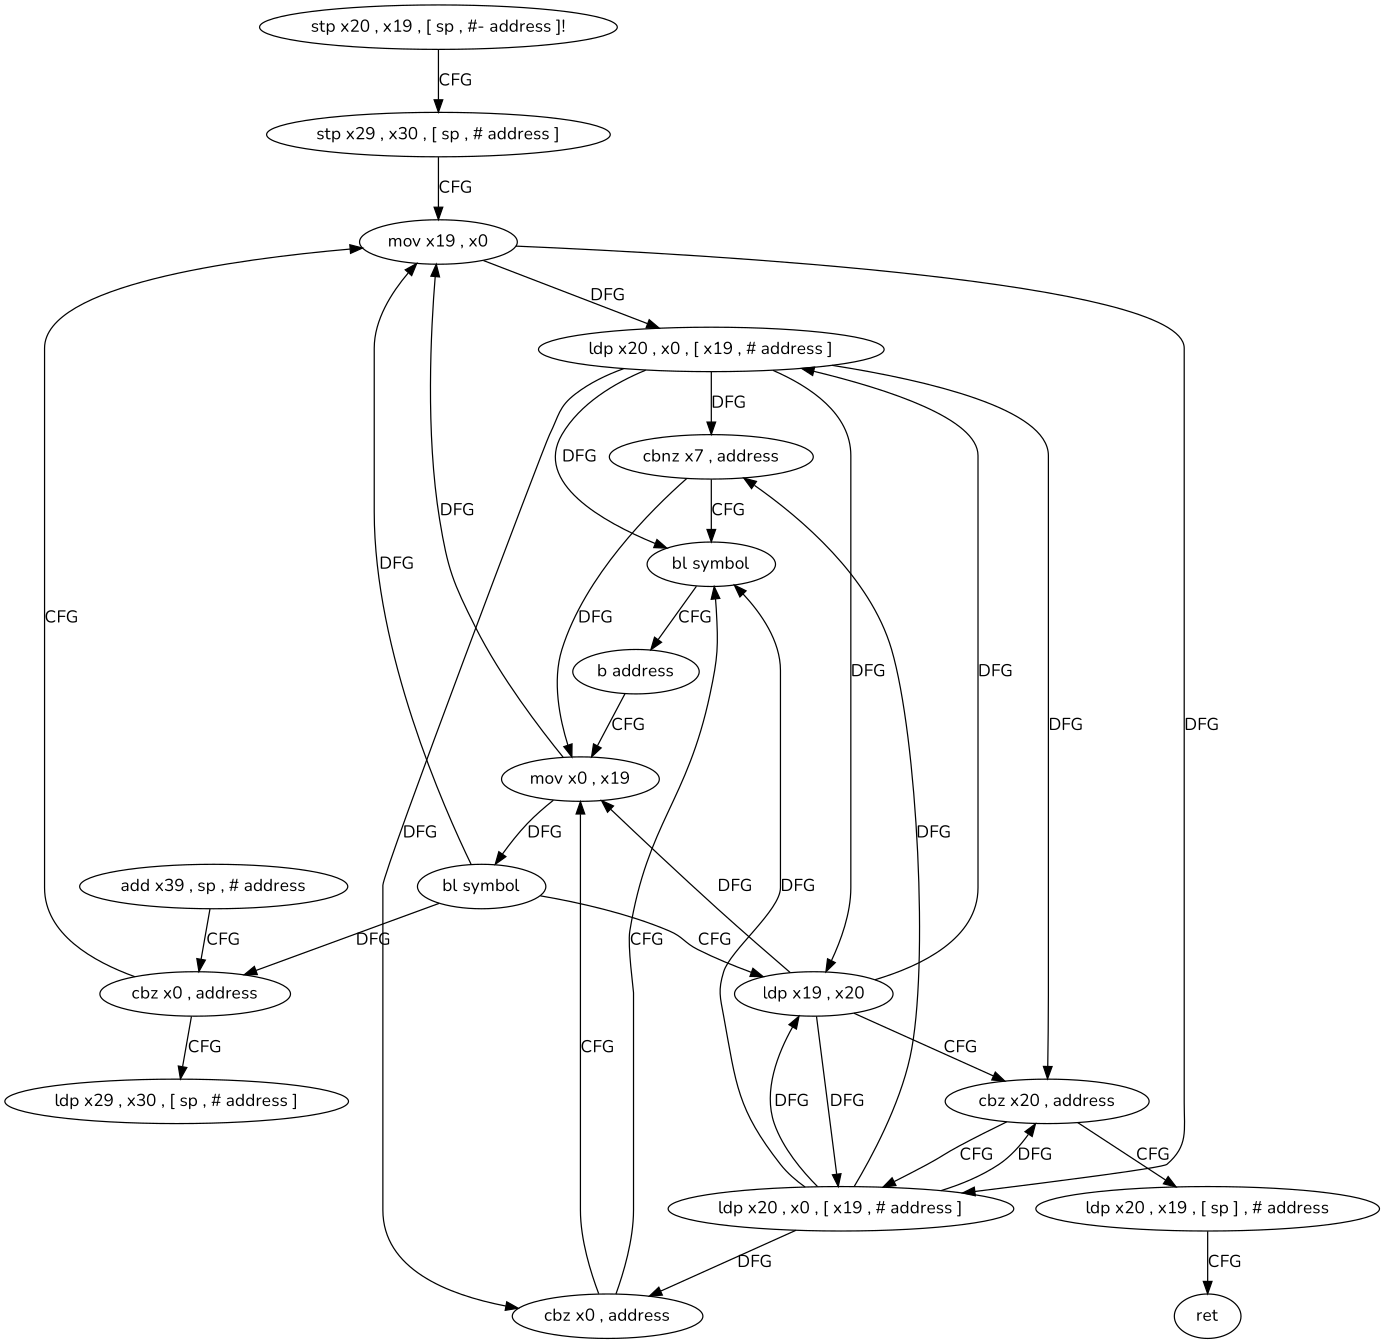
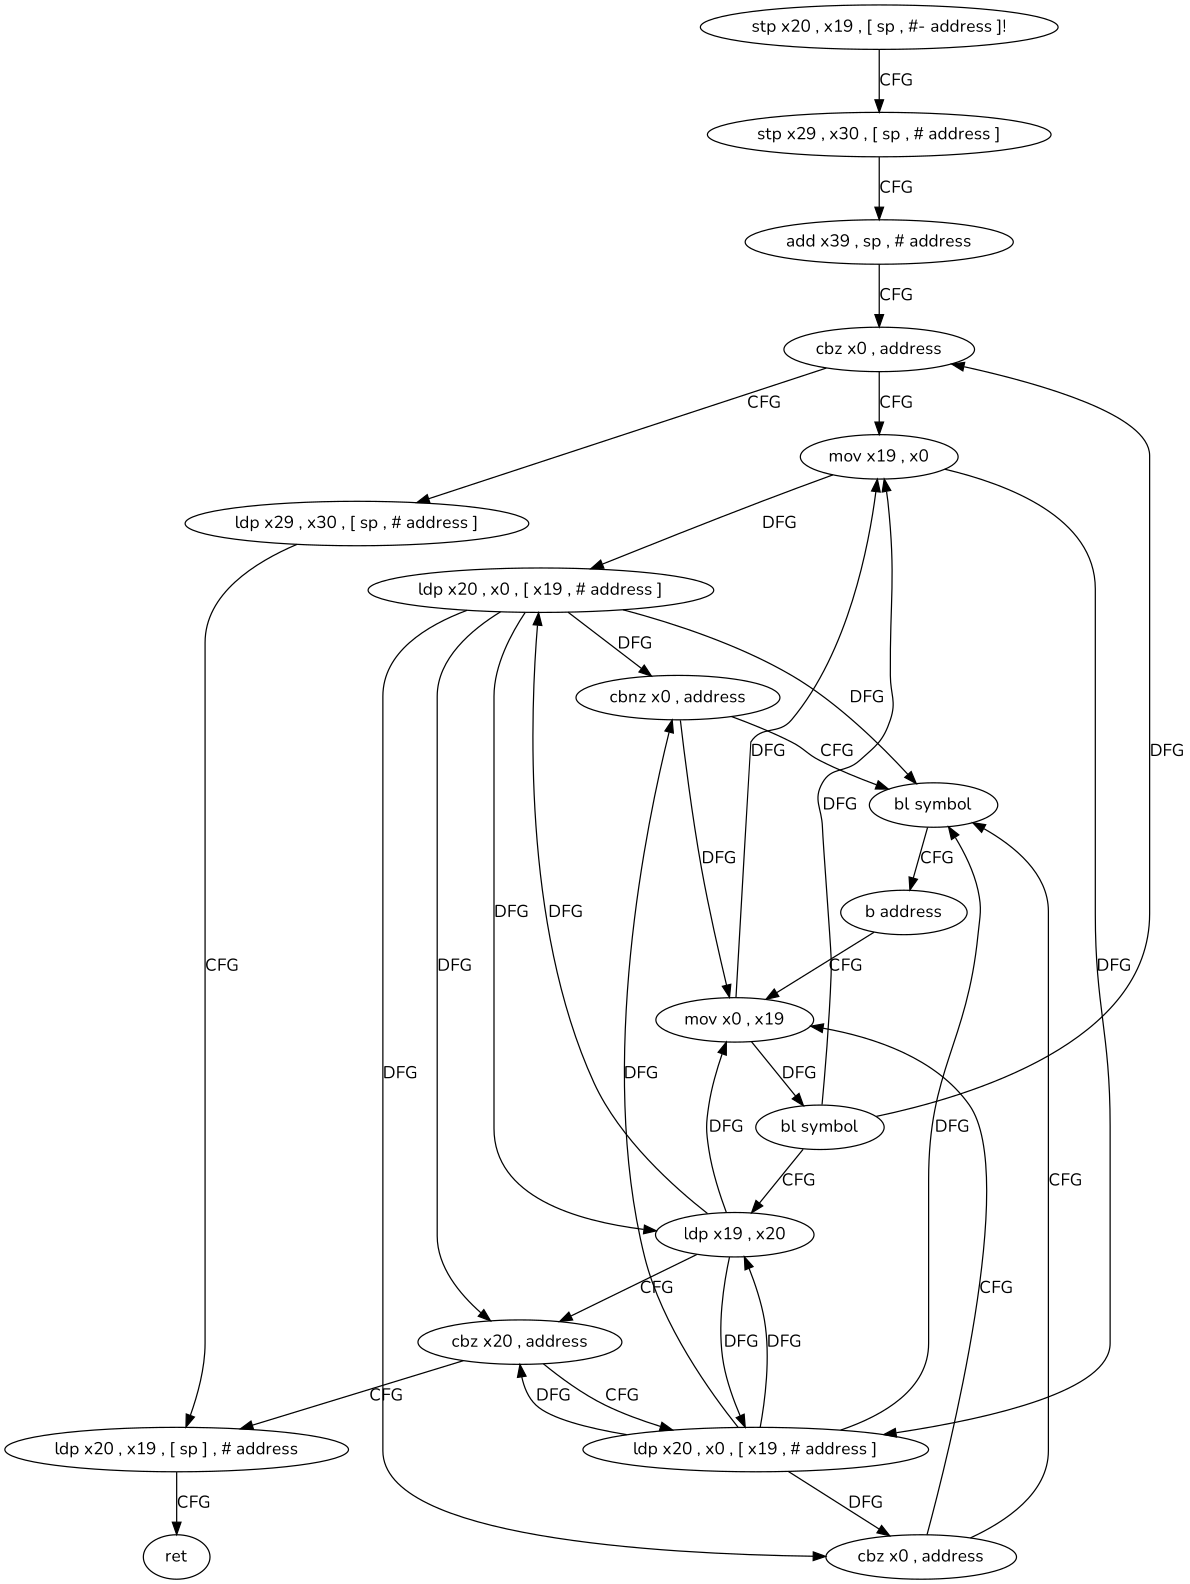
(438, 182) -> (879, 182)
(711, 457) -> (678, 698)
none -> (205, 959)
